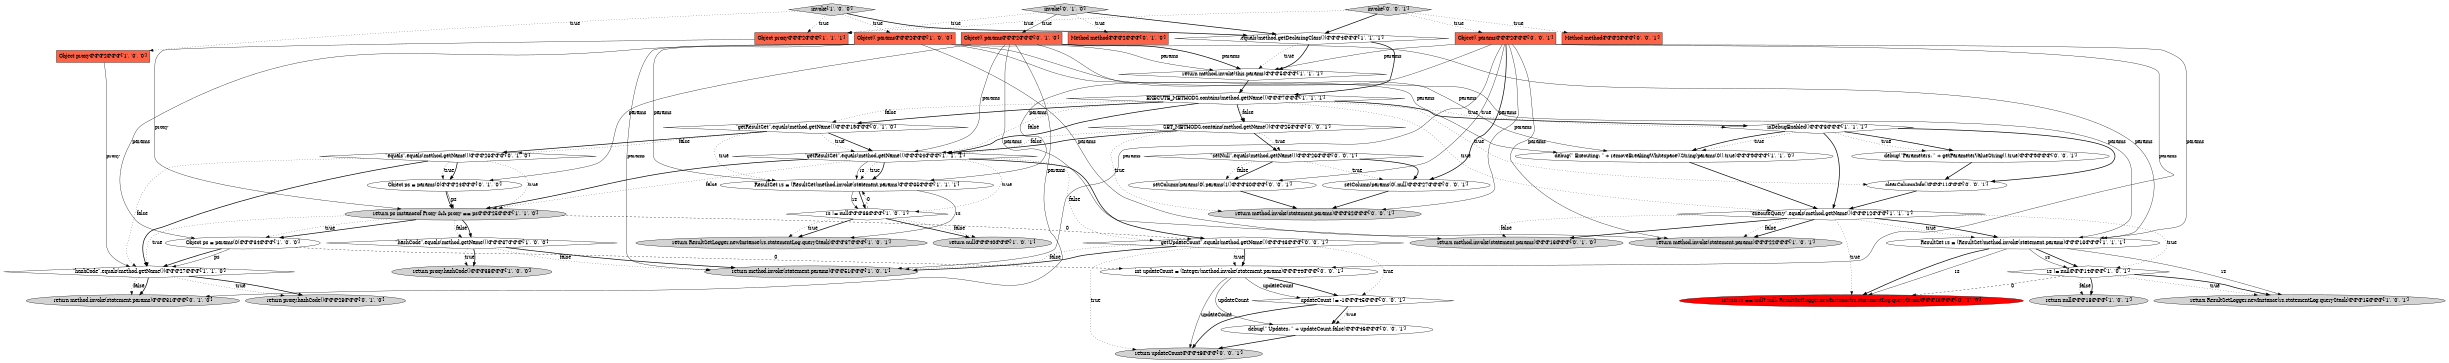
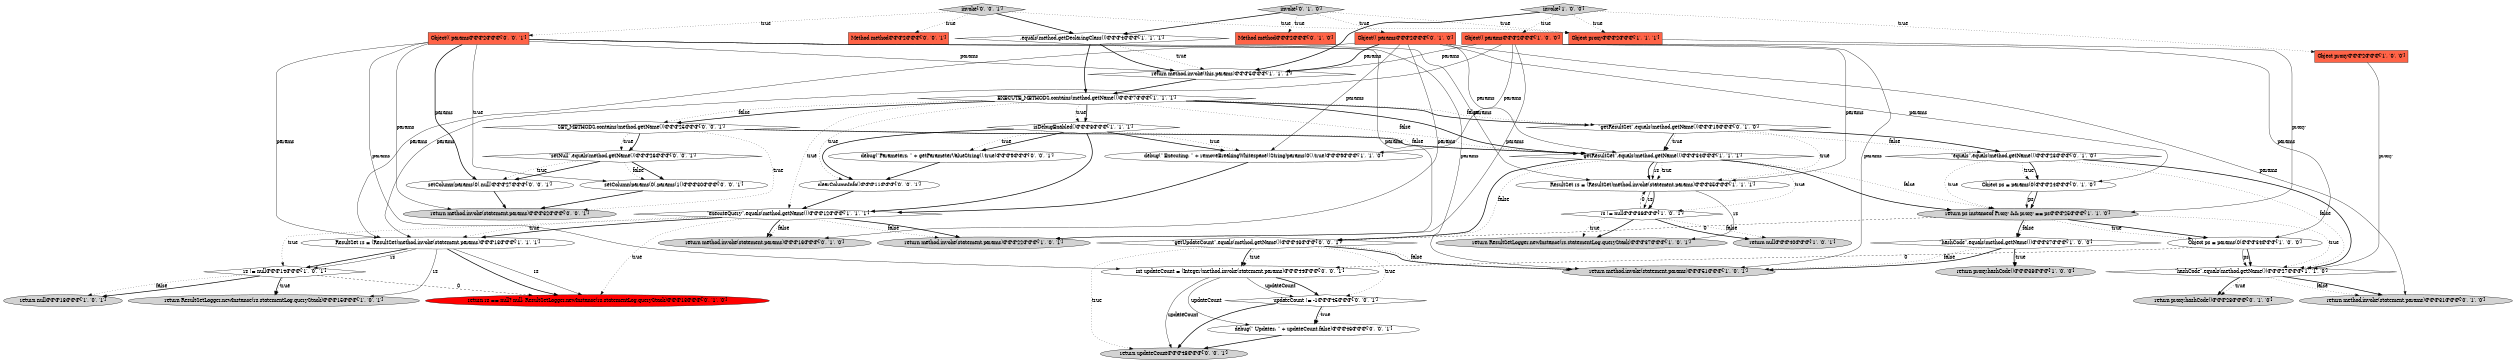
(1041, 23) -> (1348, 23)
(1045, 31) -> (1394, 22)
